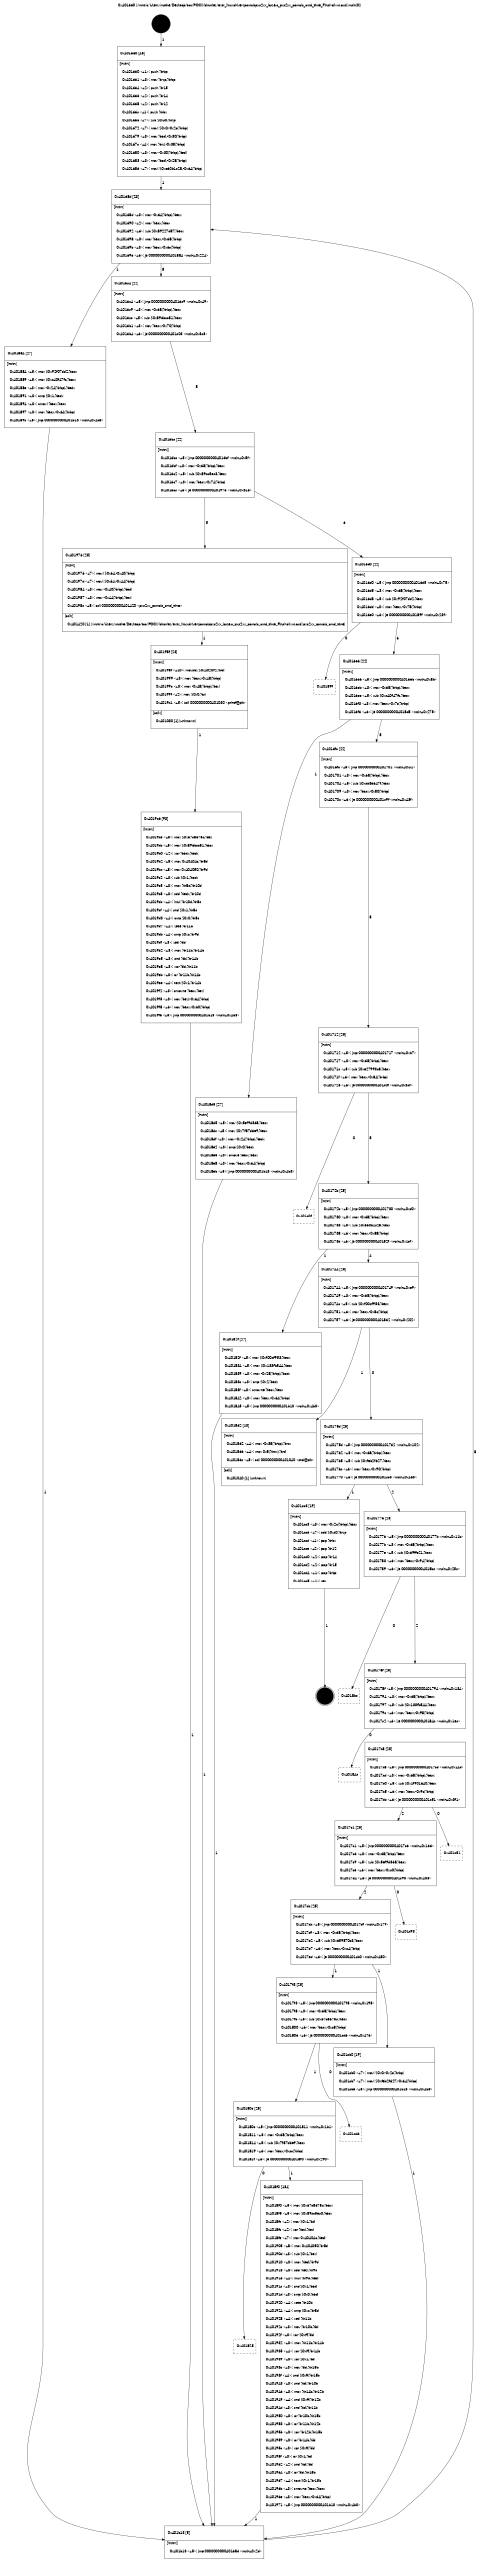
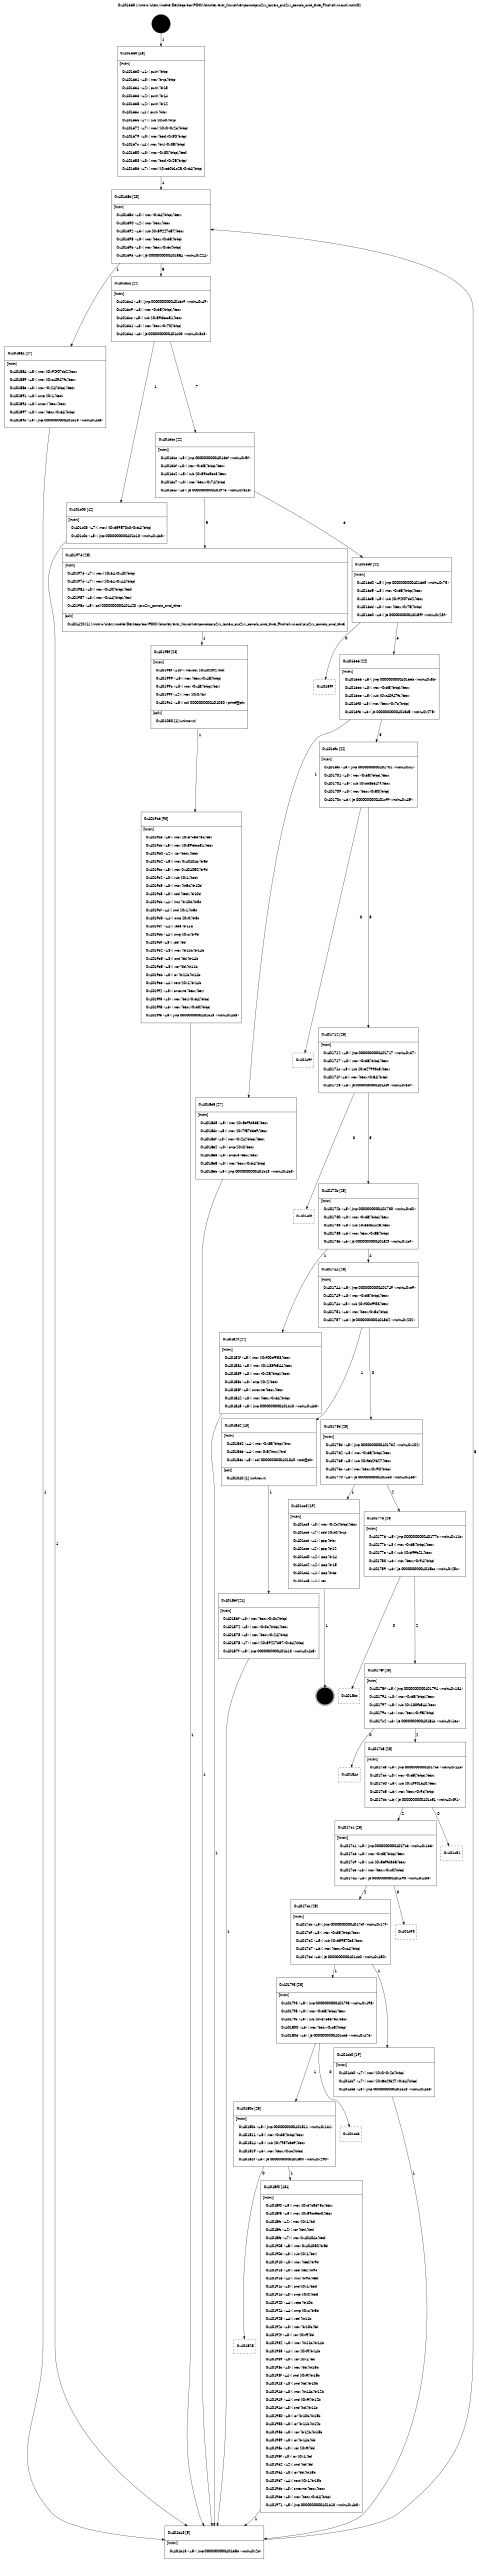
(196, 387) -> (196, 387)
none -> (117, 523)
none -> (303, 1060)
none -> (269, 1626)
none -> (415, 1734)
